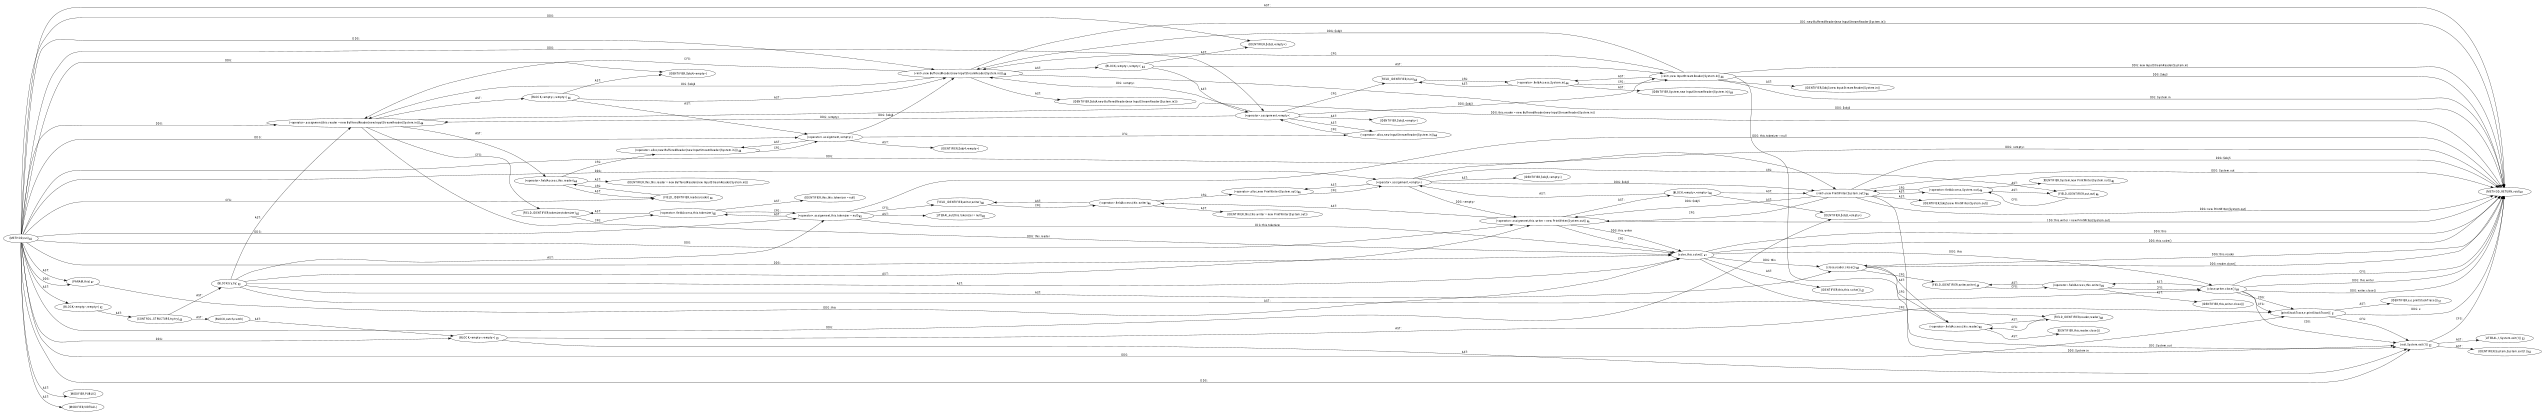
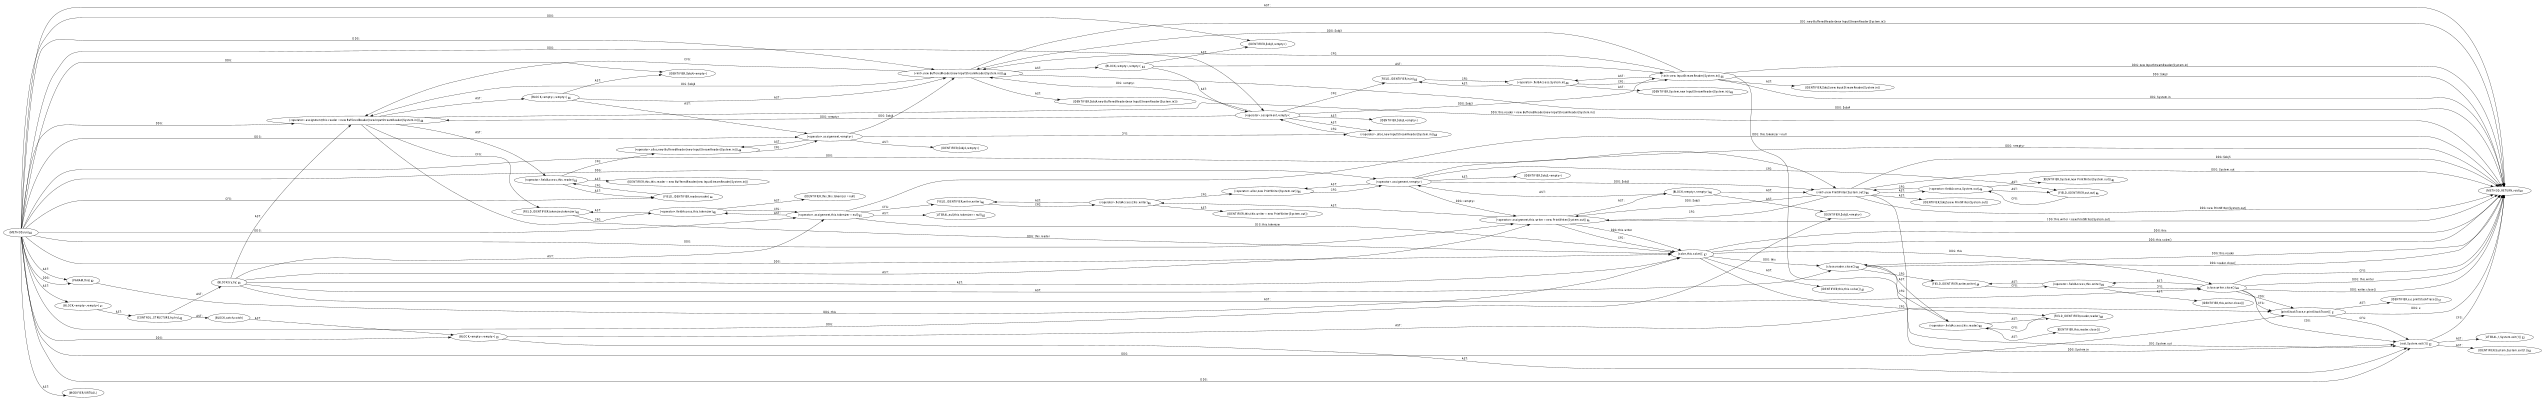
(83, 394) -> none
